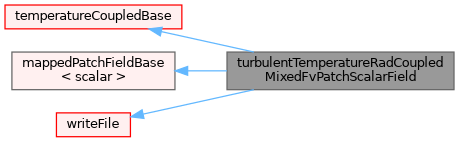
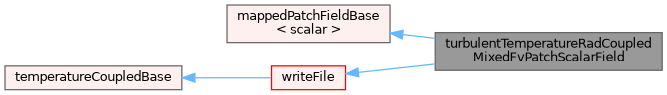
(93, 17) -> (93, 78)
(208, 42) -> (233, 78)
